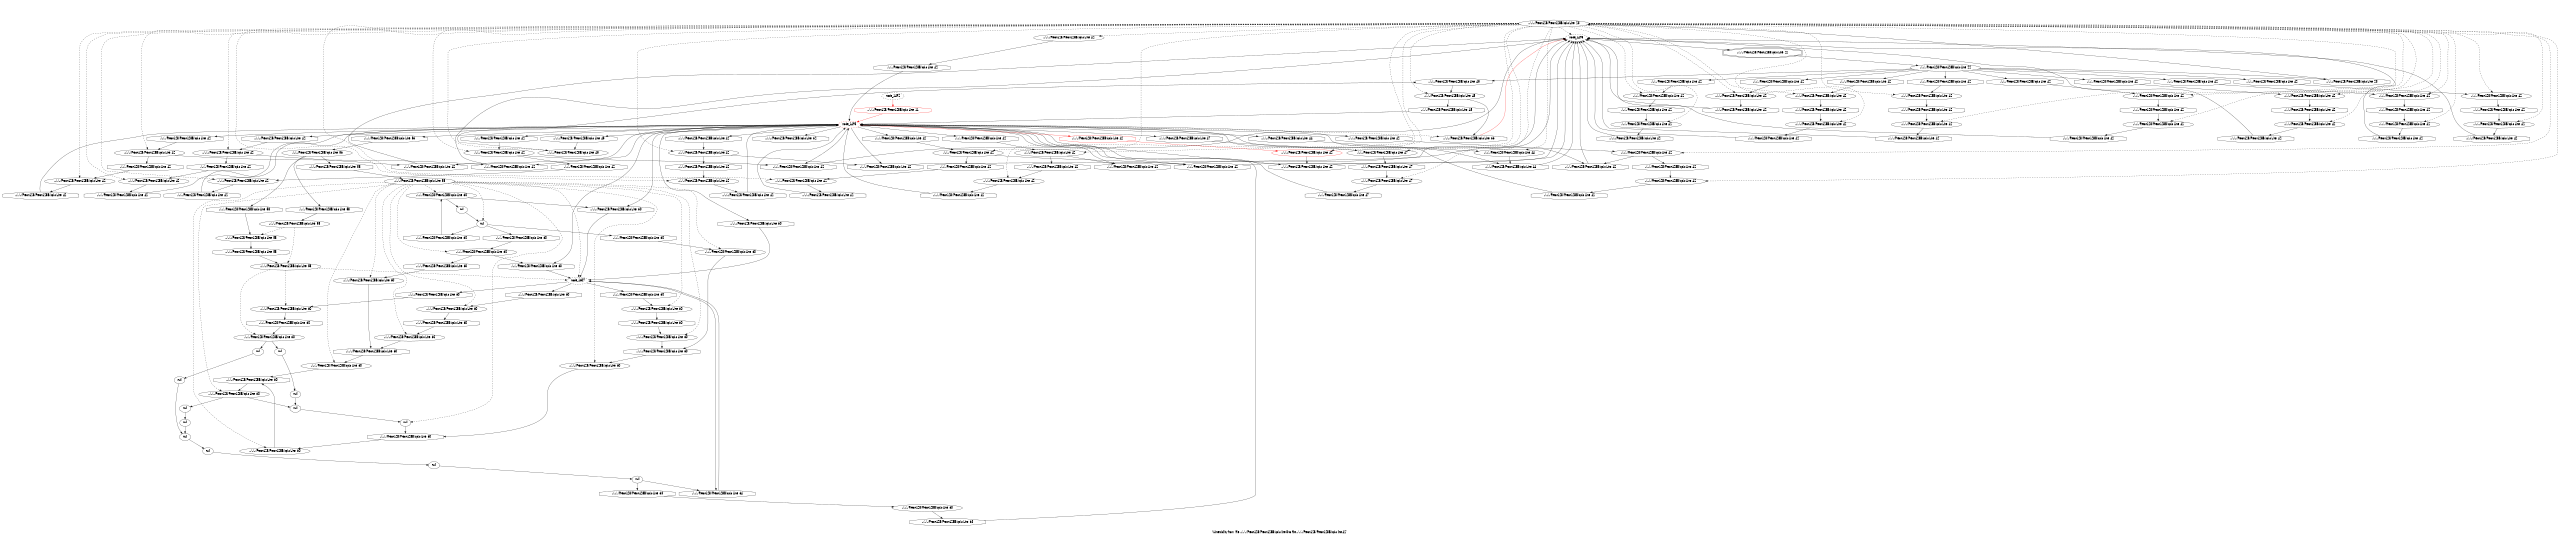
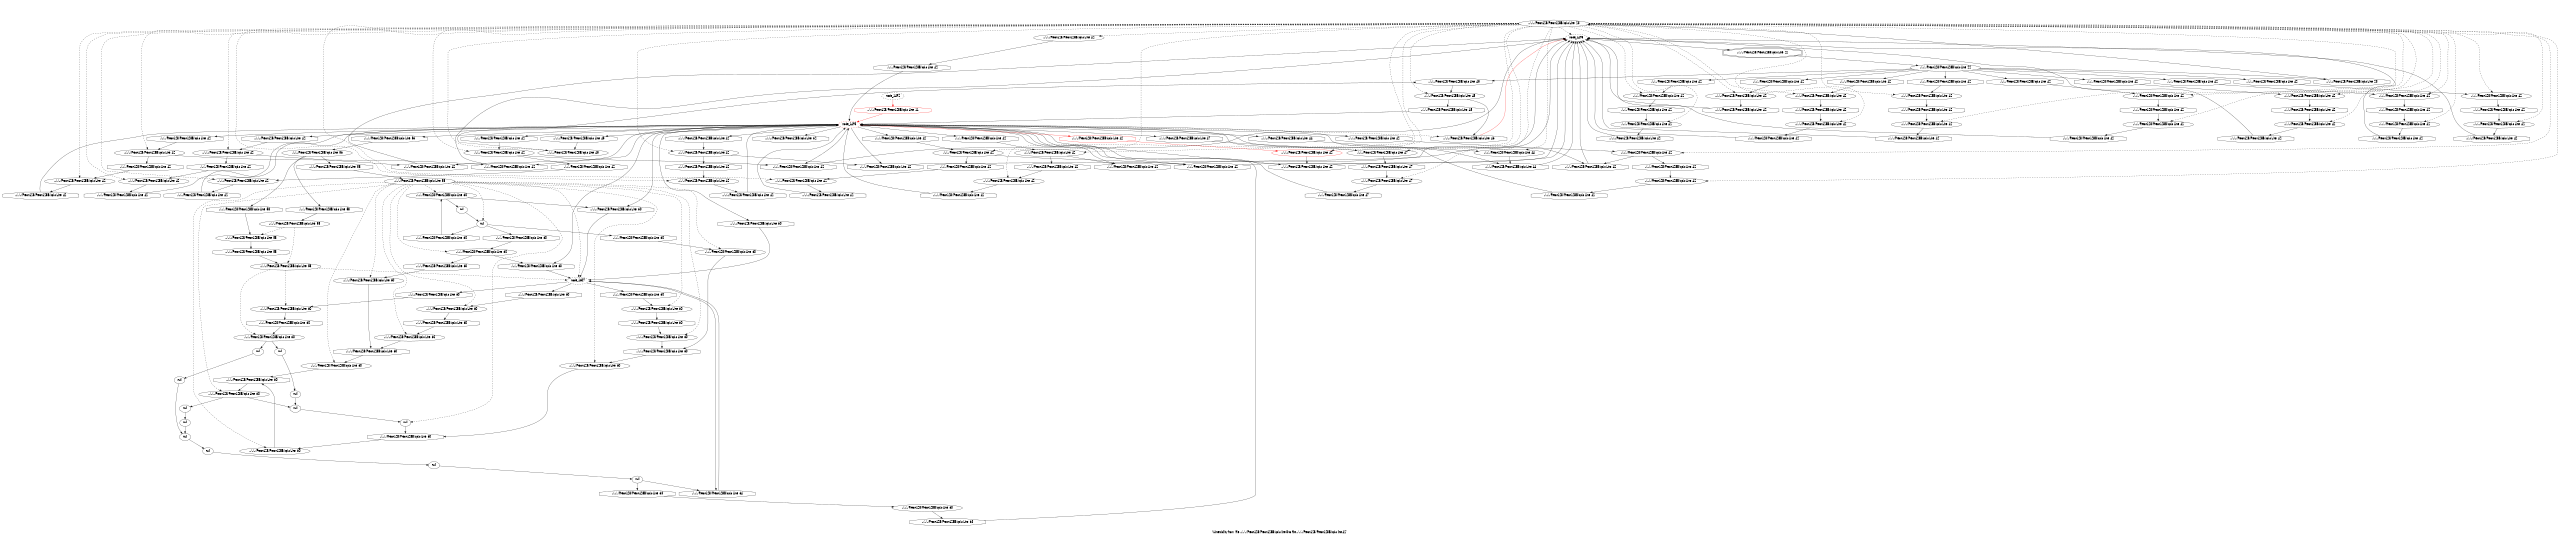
(1469, 139) -> (1469, 139)
